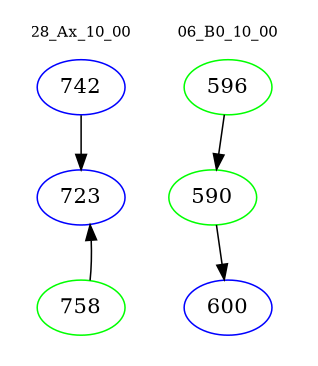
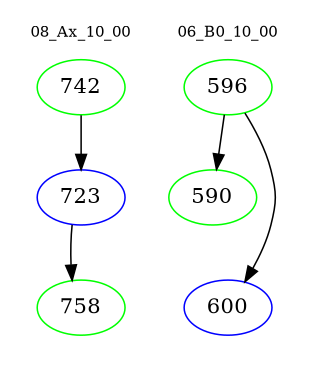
(81, 33) -> (81, 33)
(81, 87) -> (81, 87)
(219, 245) -> (275, 190)
(91, 260) -> (71, 245)
